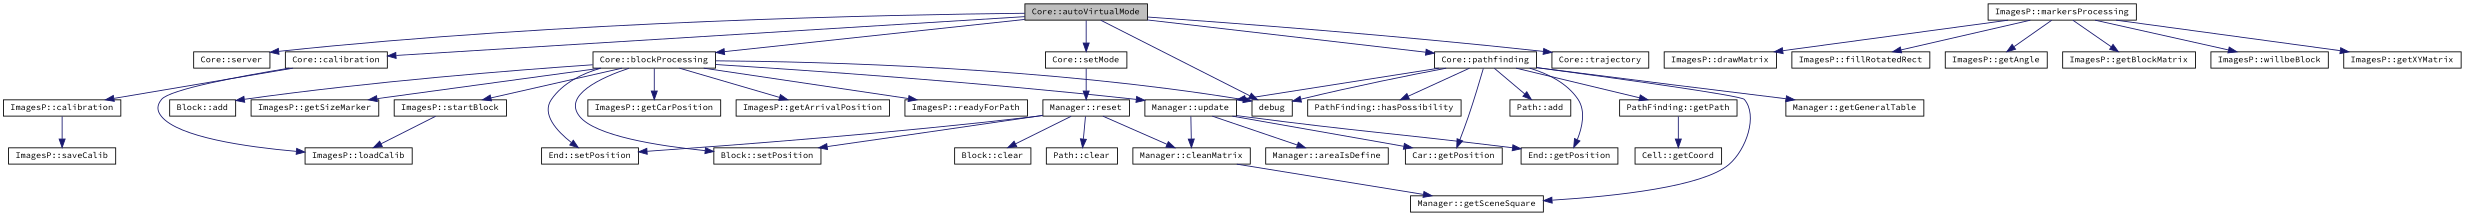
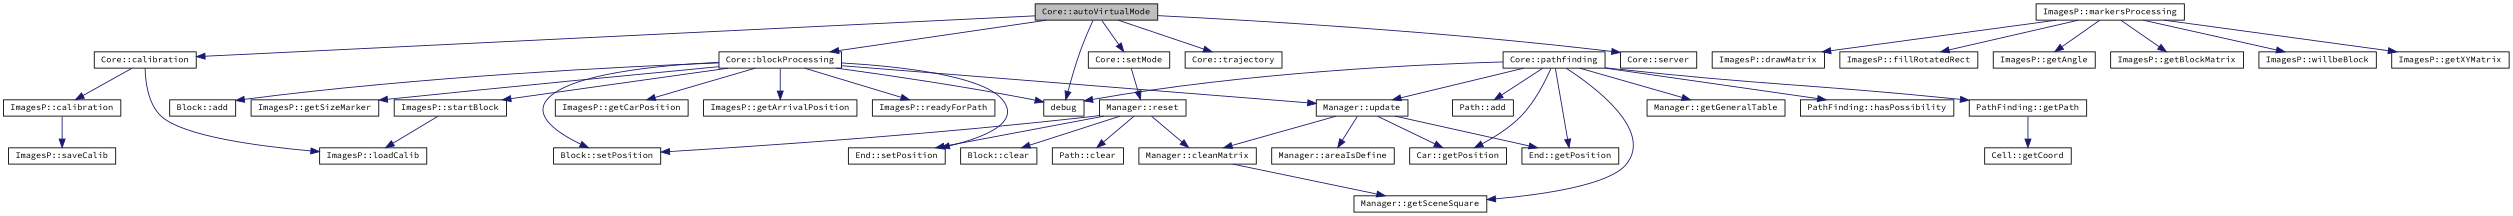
(1287, 36) -> none
